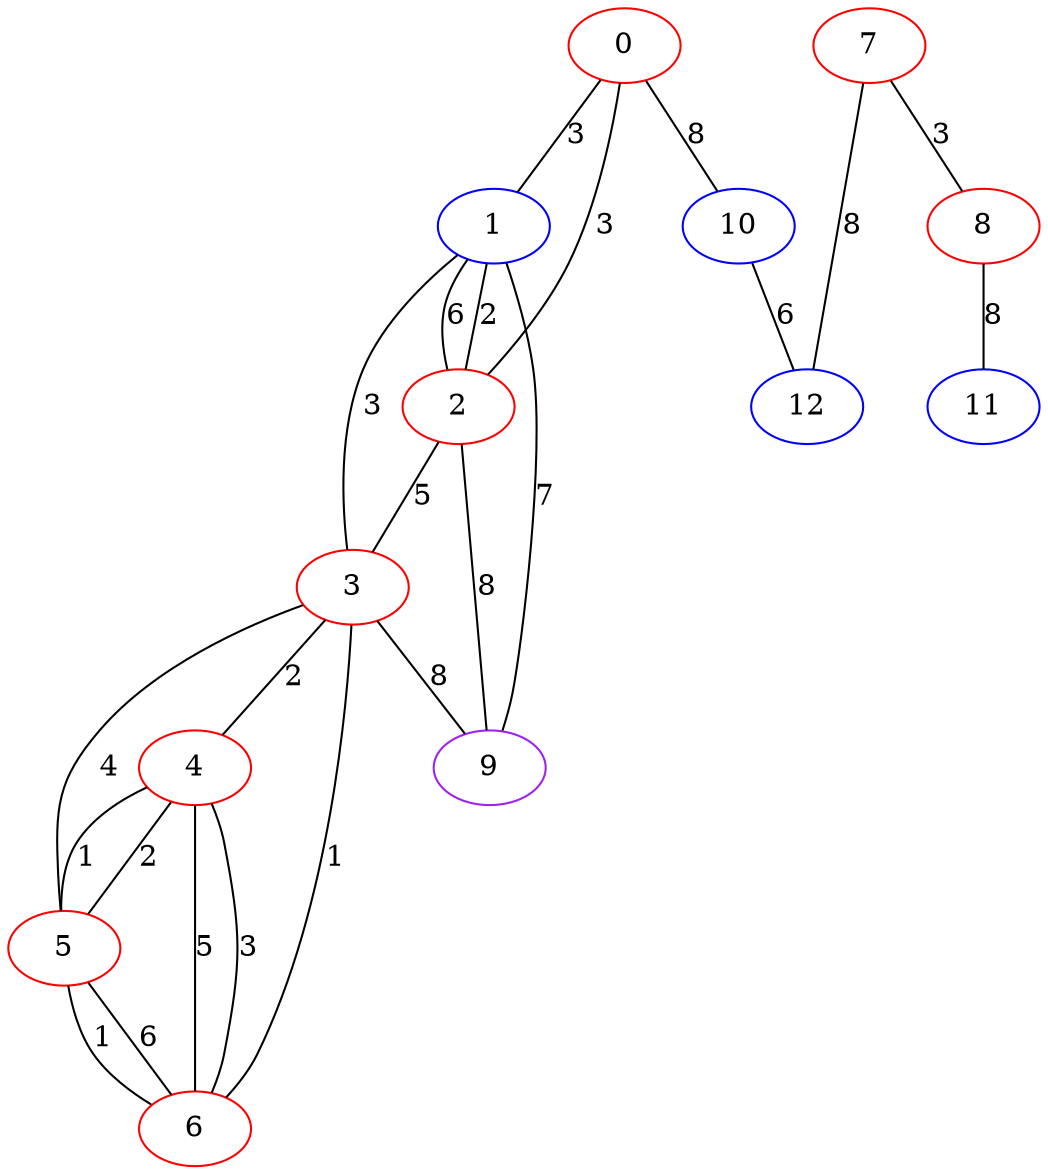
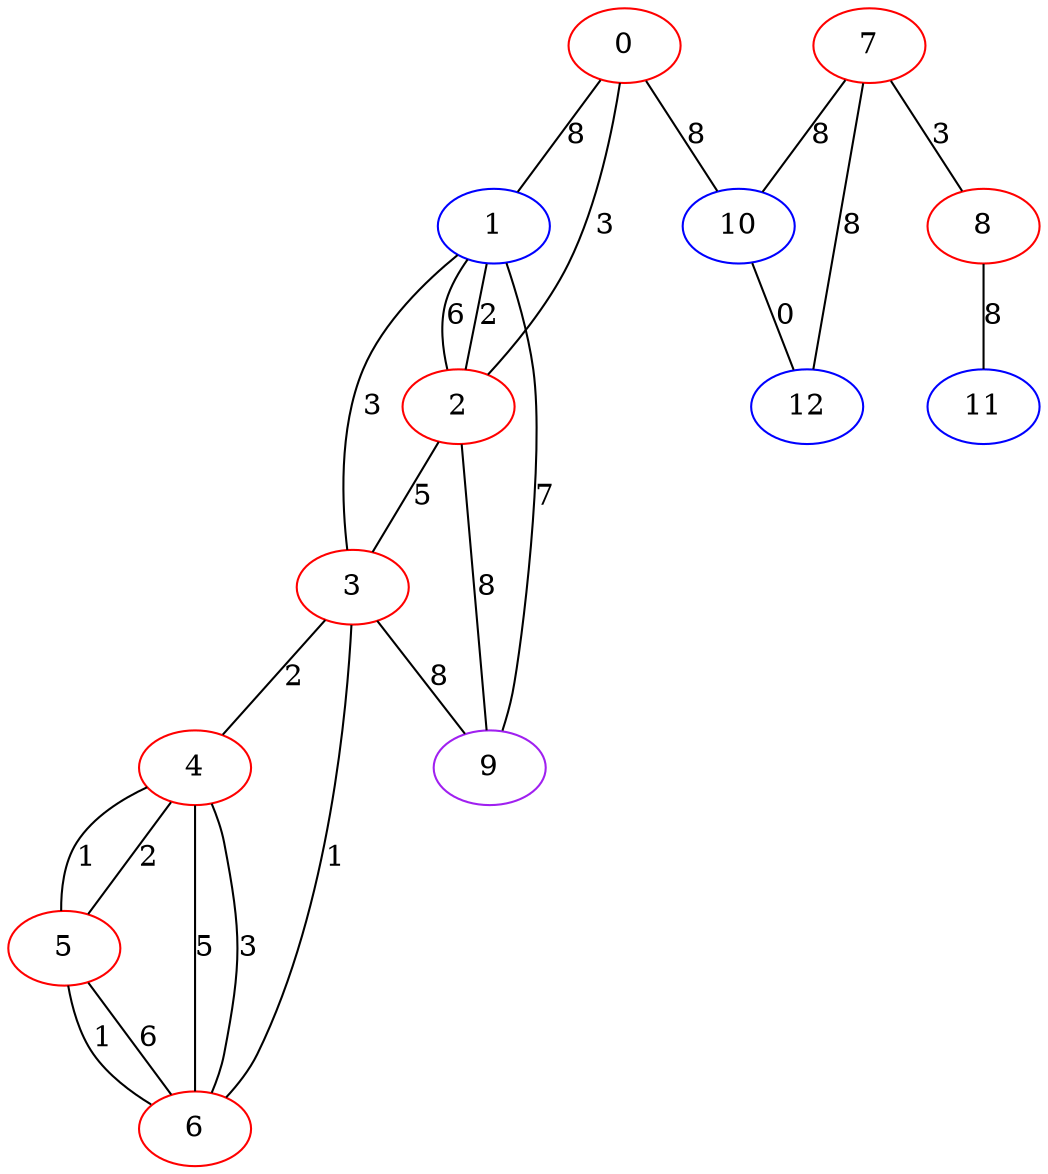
(577, 136) -> (577, 136)
none -> (804, 136)
(786, 316) -> (786, 316)
(117, 713) -> none
